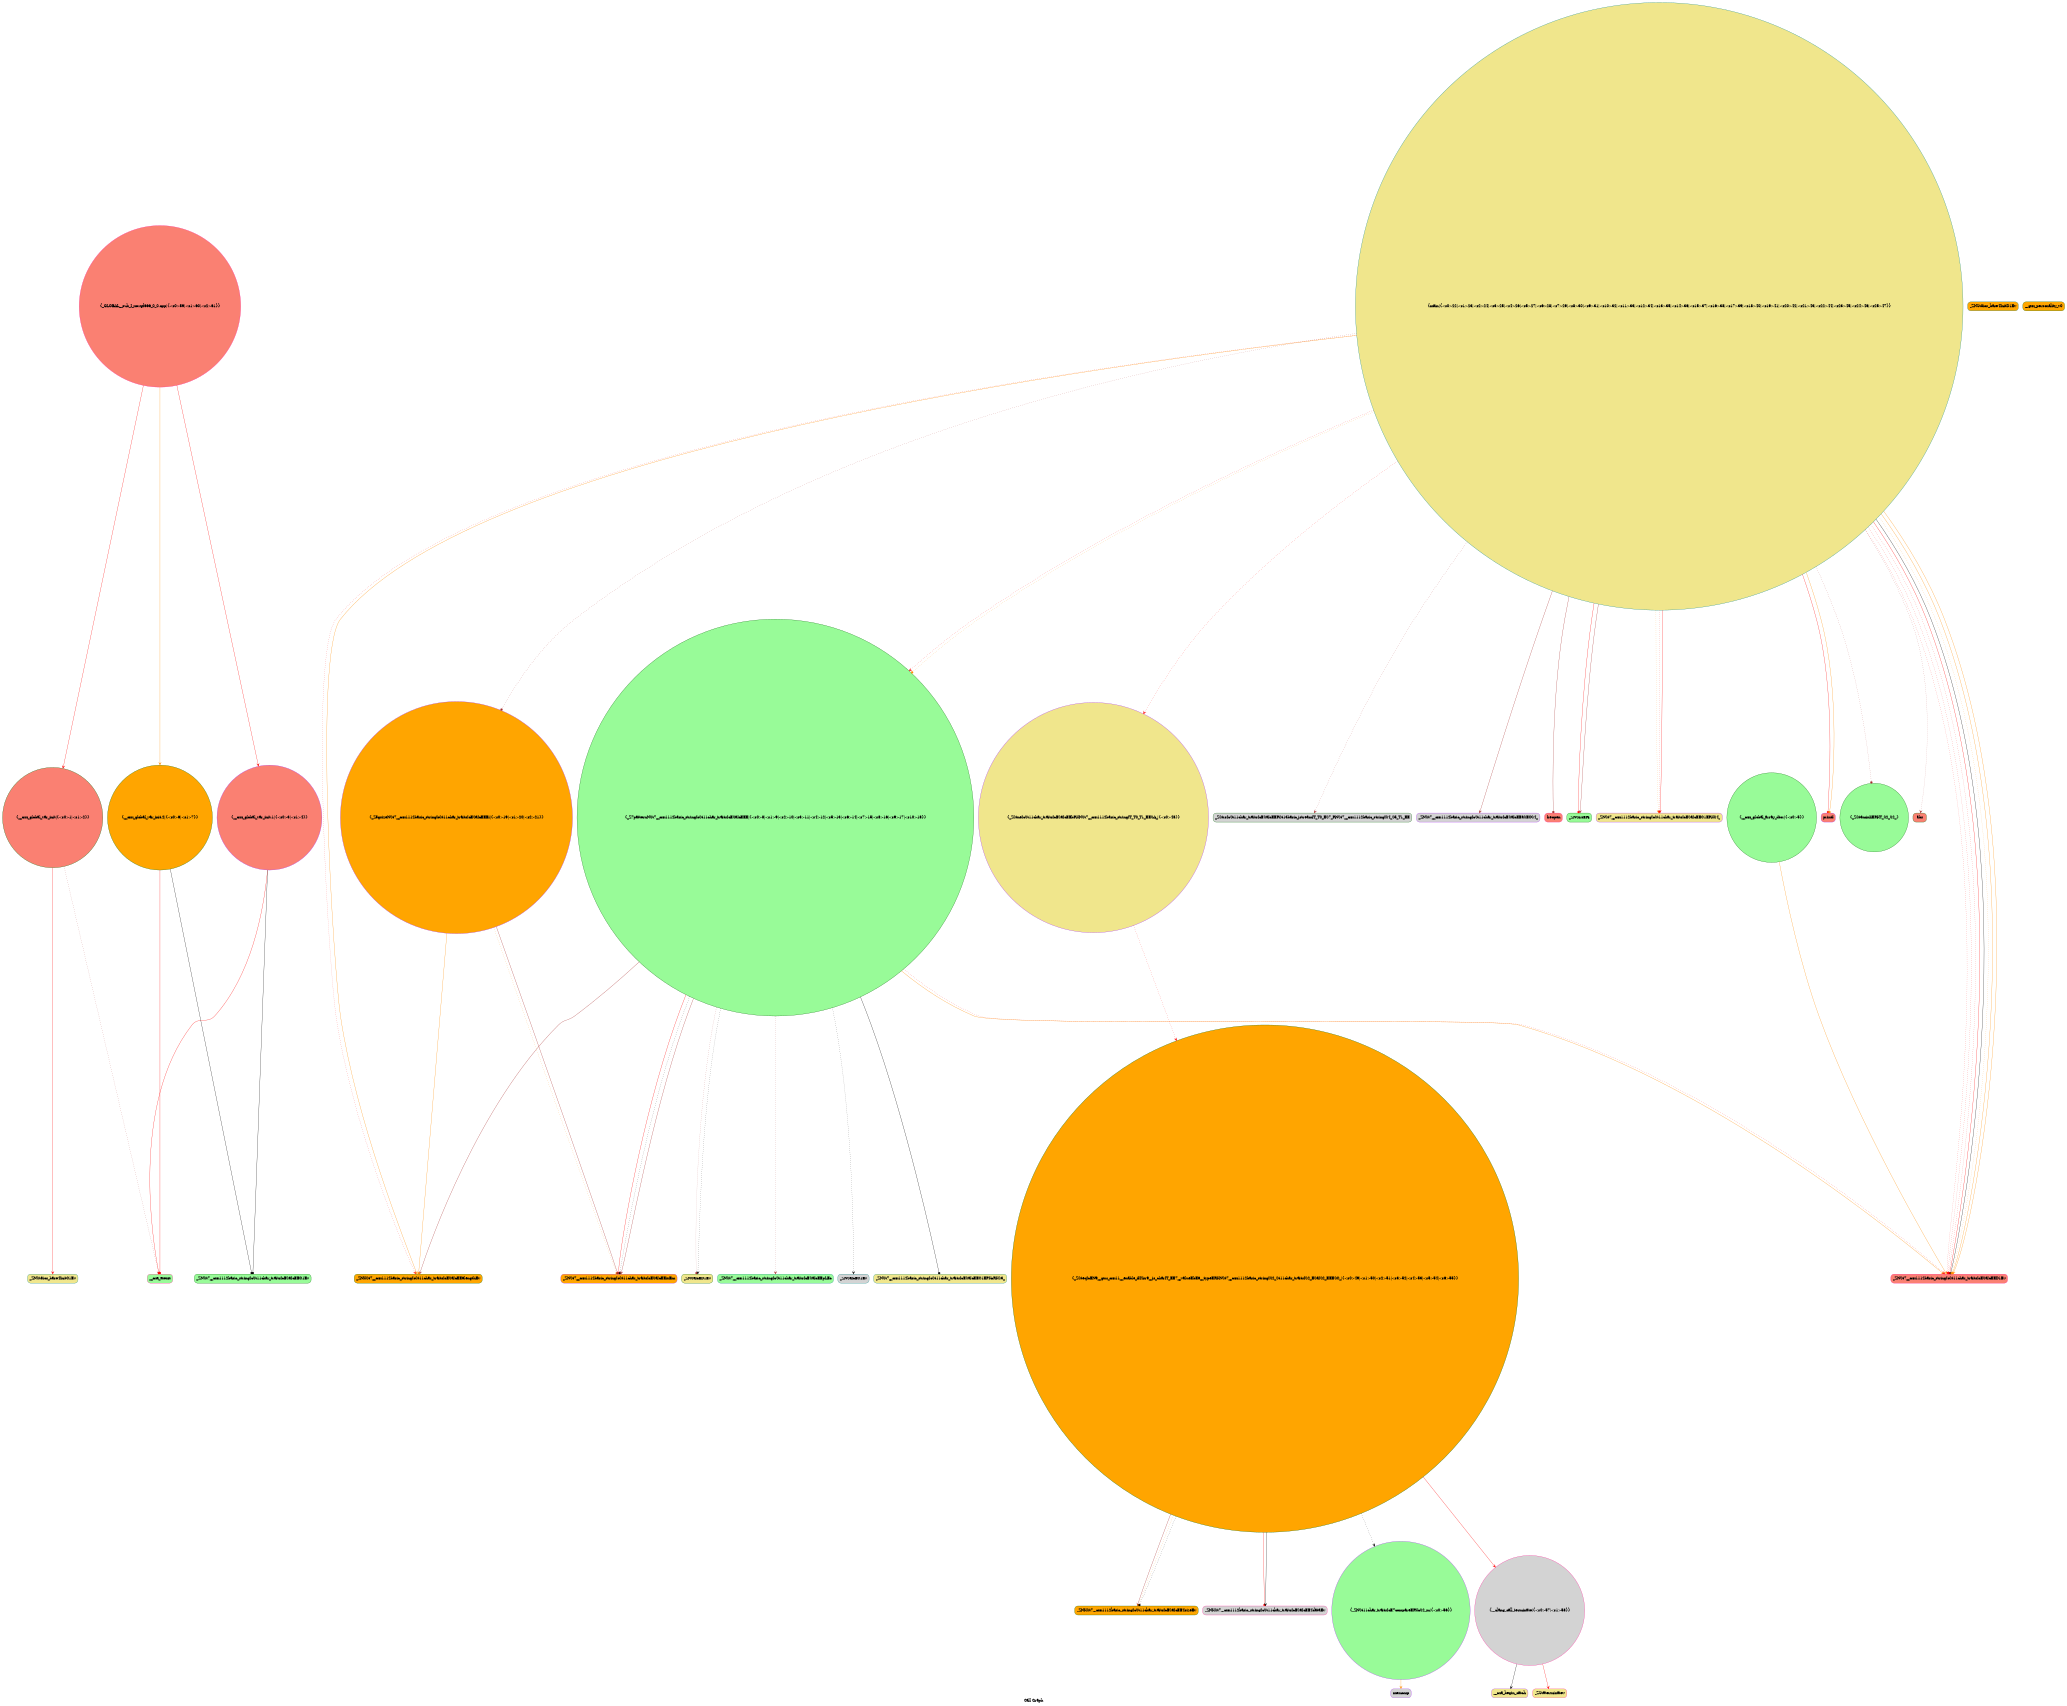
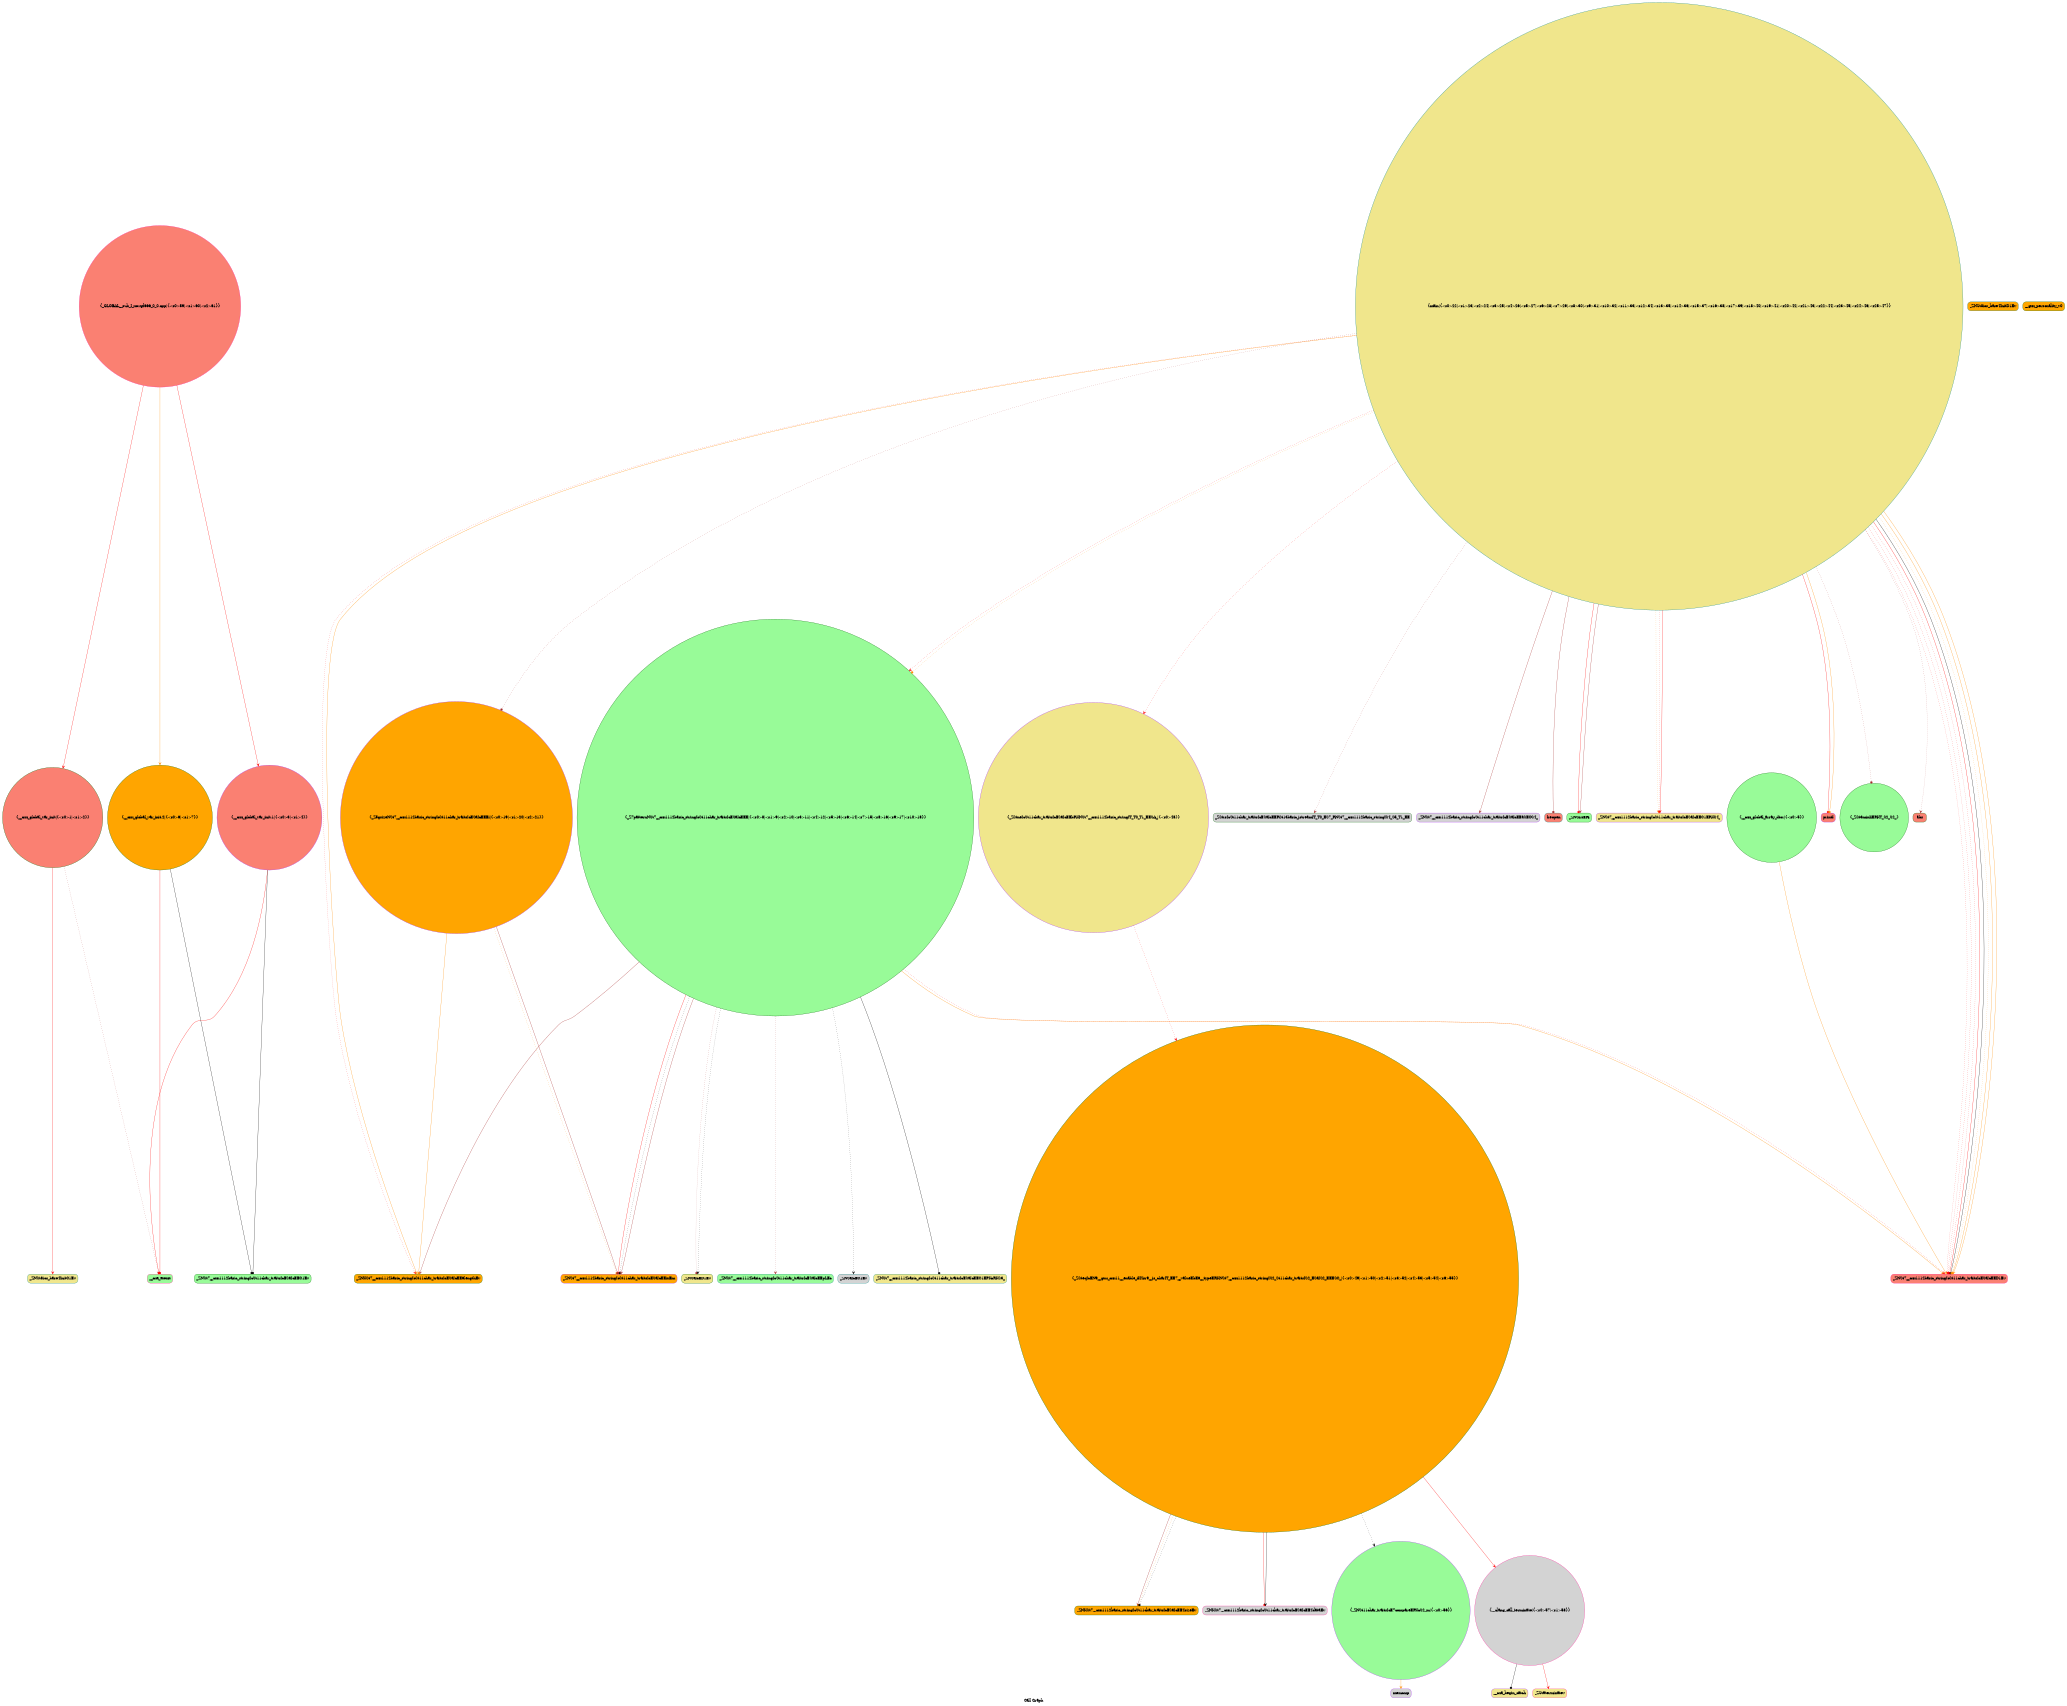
(1553, 818) -> (1553, 818)
(1514, 1675) -> (1514, 1675)
